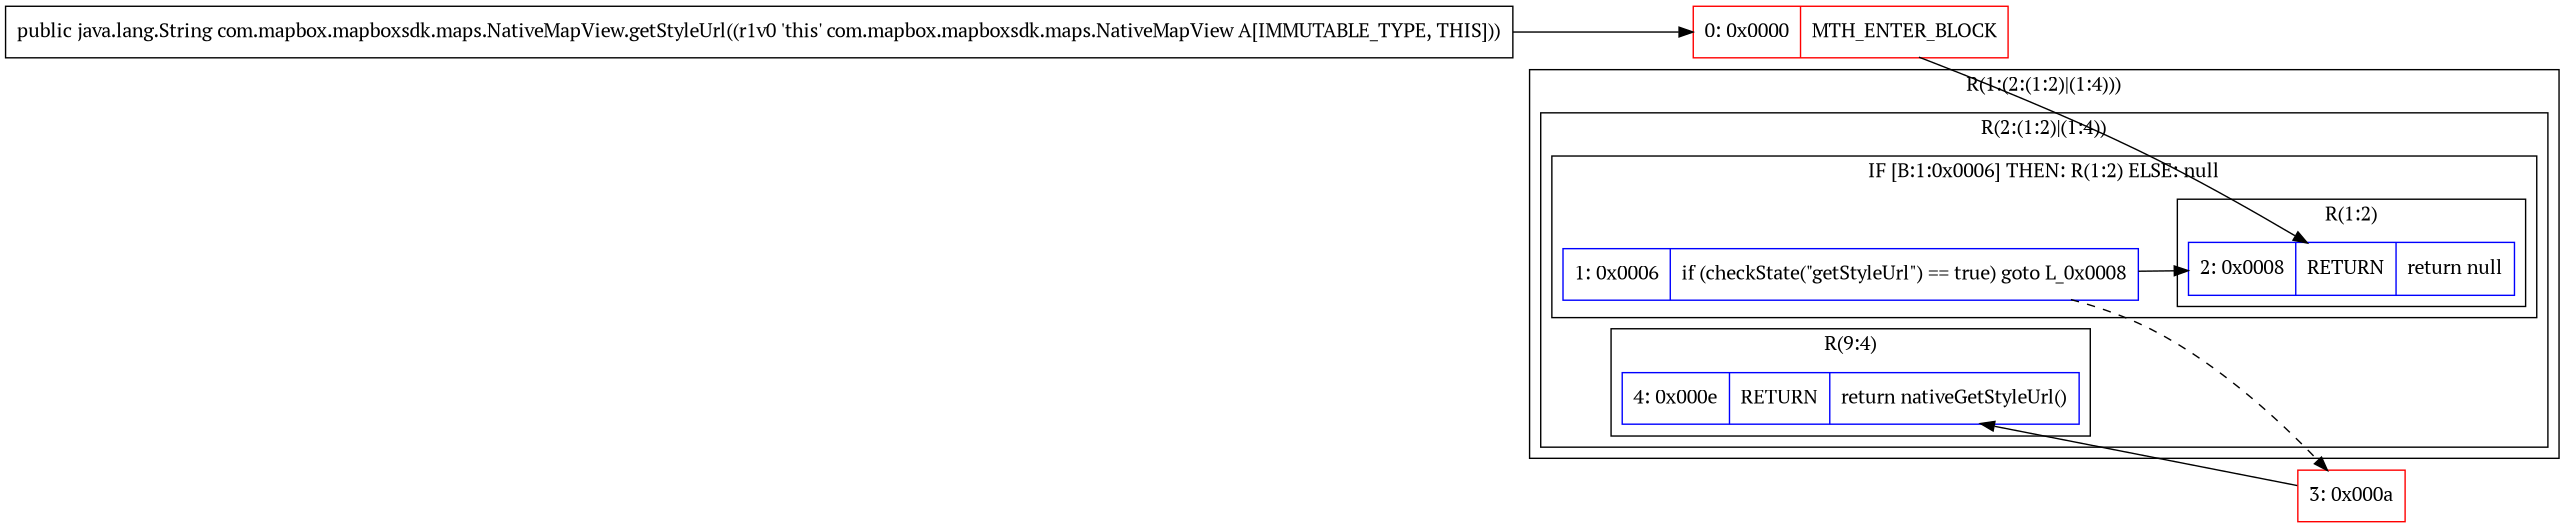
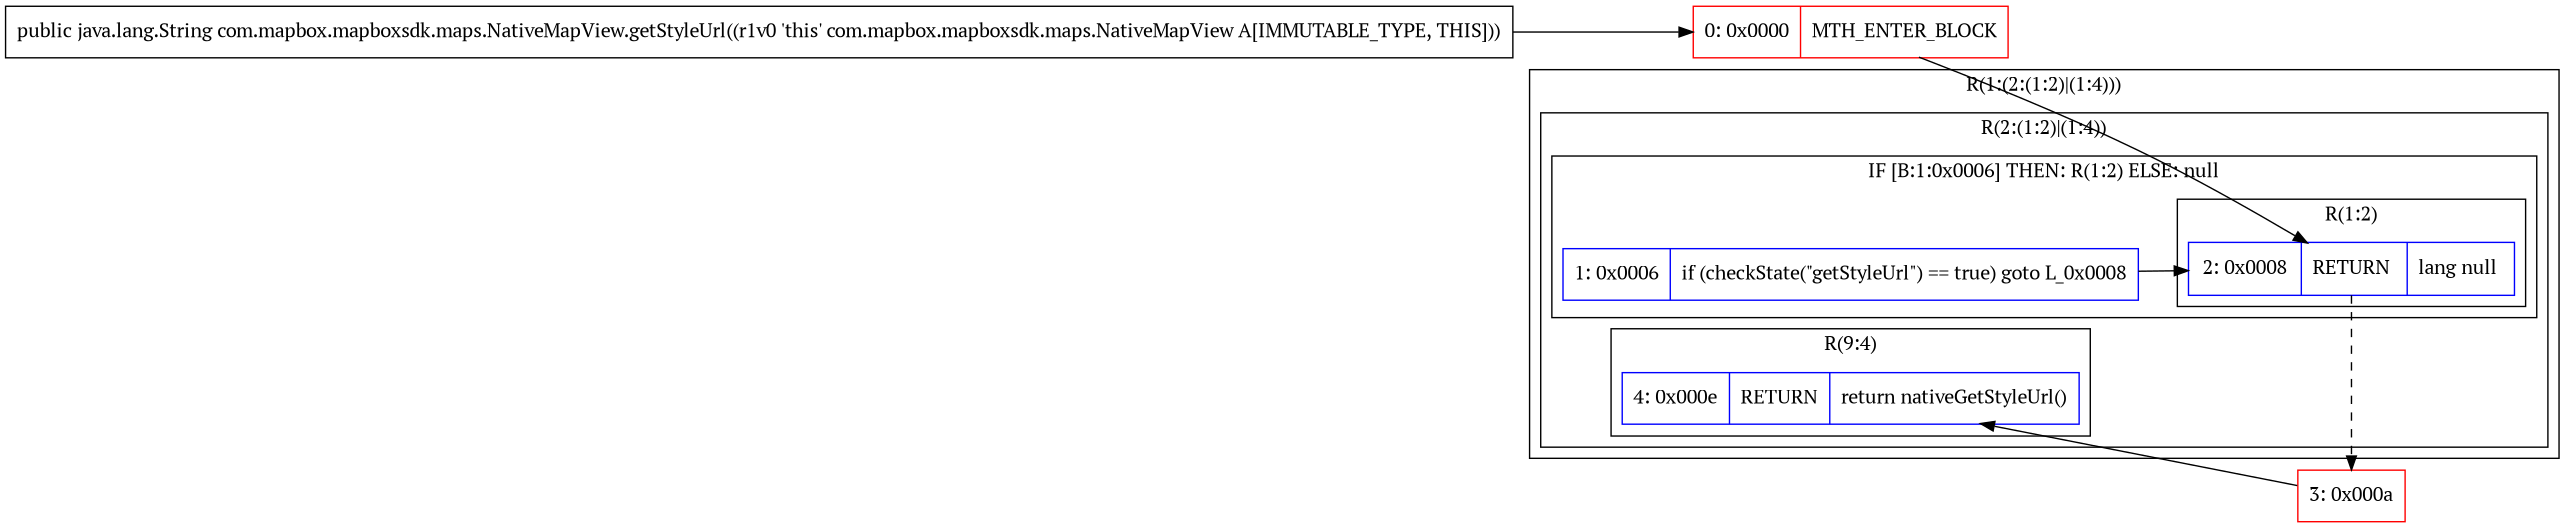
(2455, 268) -> (2458, 268)
(2205, 362) -> (2351, 375)
